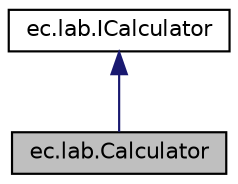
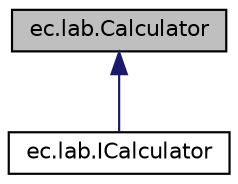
(119, 103) -> (119, 103)
